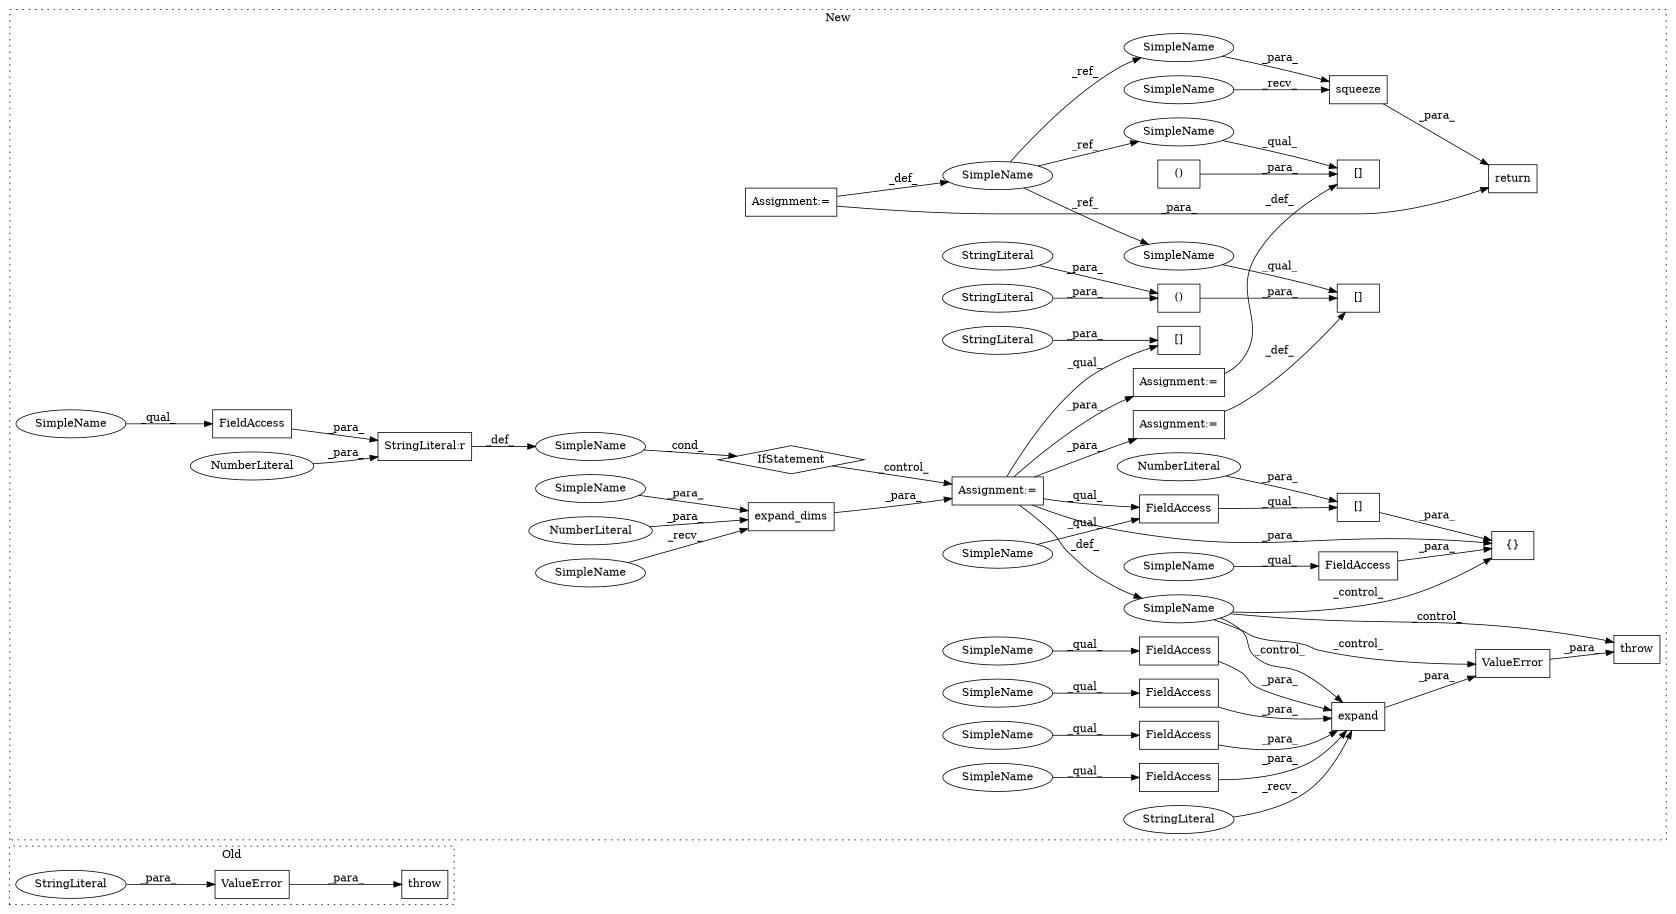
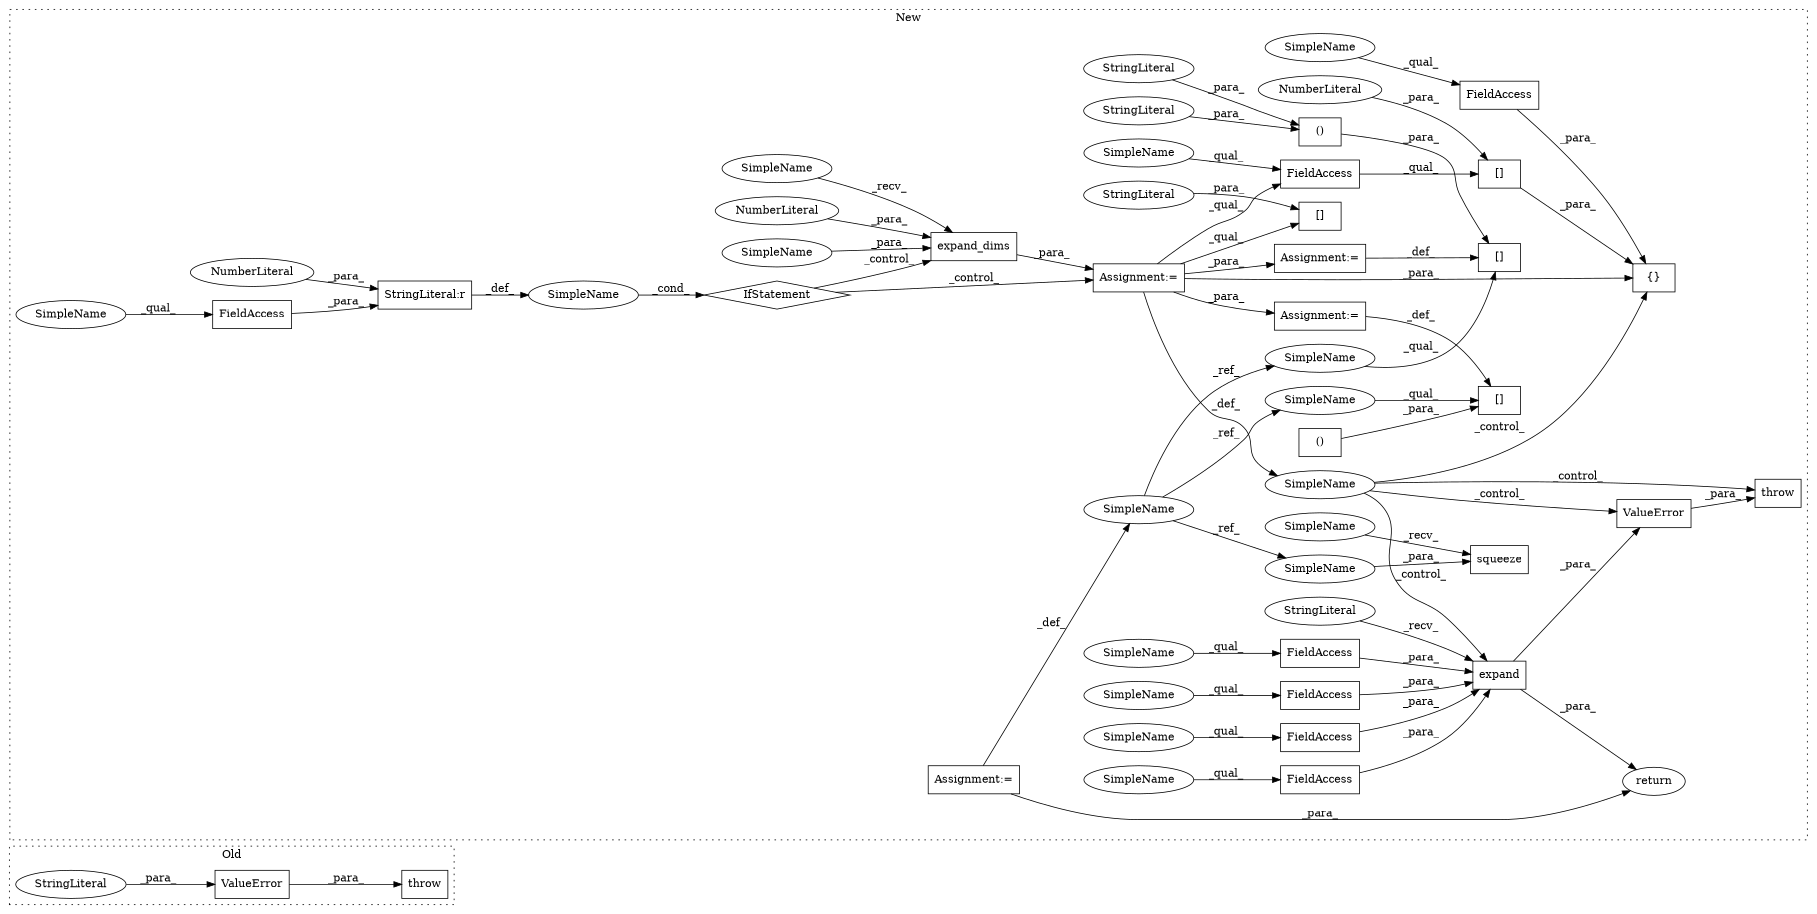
(1432, 132) -> (1575, 727)
(1513, 179) -> (1654, 781)
none -> (869, 276)
